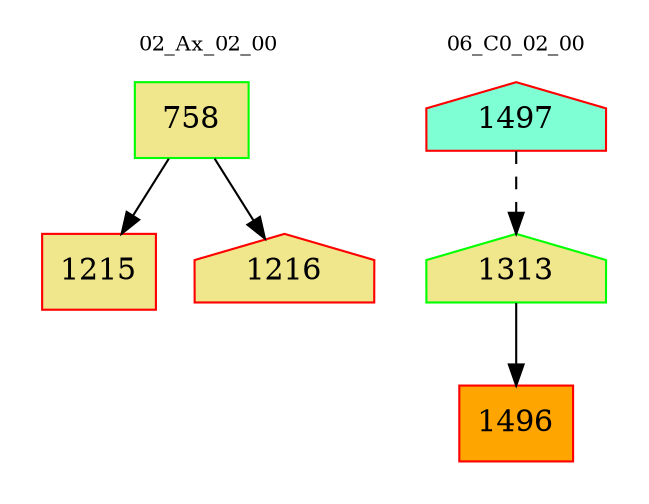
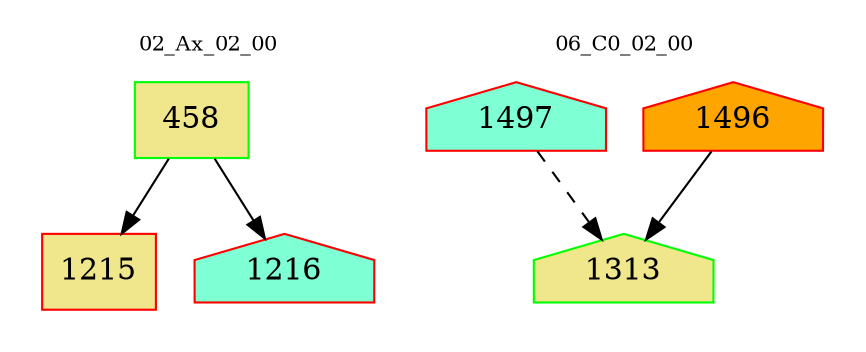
(192, 120) -> (192, 120)
(284, 272) -> (284, 272)
(516, 334) -> (685, 187)
(516, 423) -> (733, 120)
